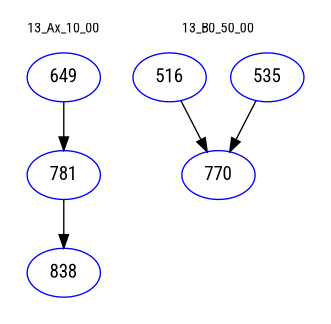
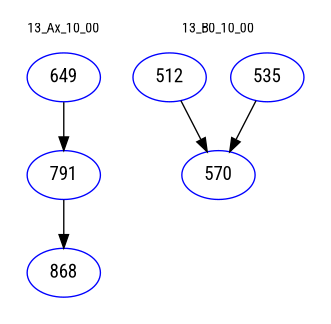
(218, 29) -> (218, 29)
(170, 77) -> (170, 77)
(64, 175) -> (64, 175)
(218, 175) -> (218, 175)
(64, 273) -> (64, 273)
